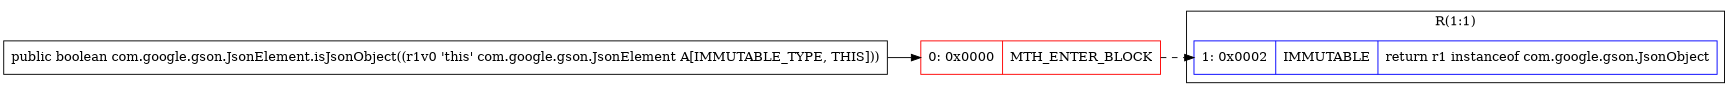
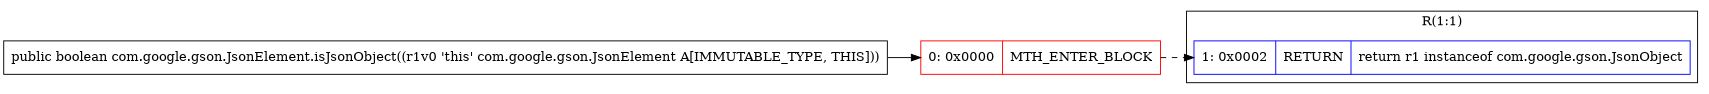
(1327, 57) -> (1313, 57)
